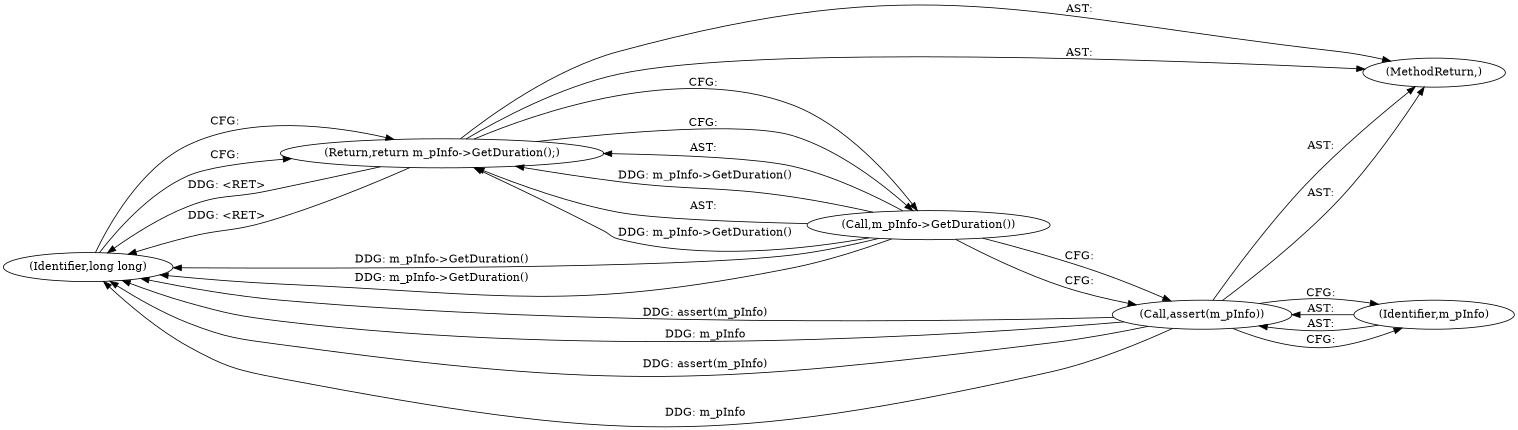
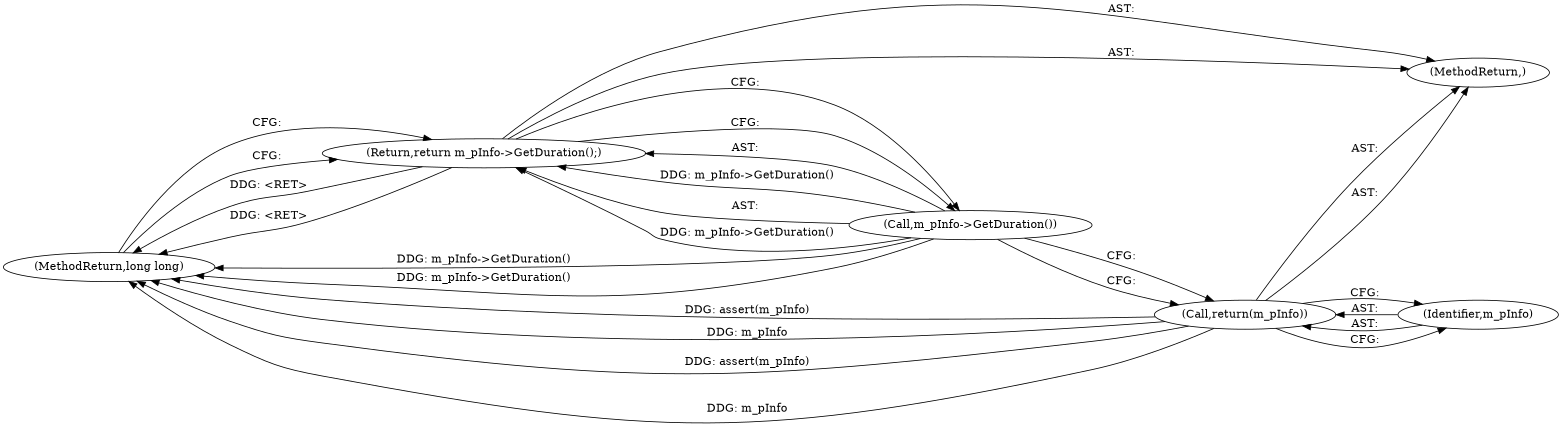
(88, 267) -> (109, 267)
(1202, 315) -> (1245, 315)
